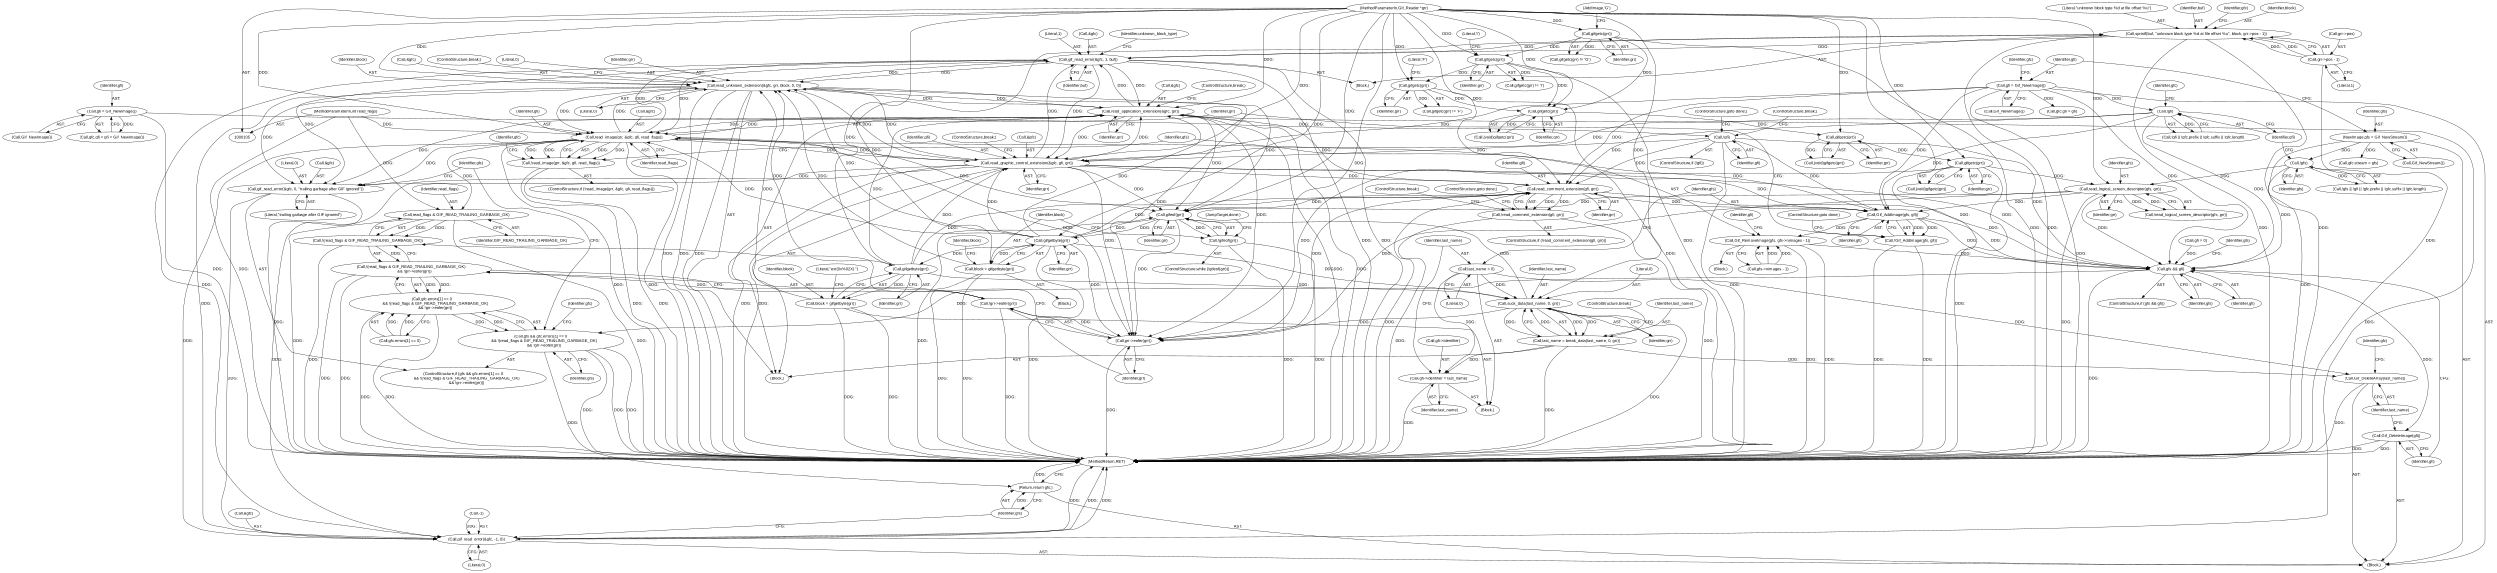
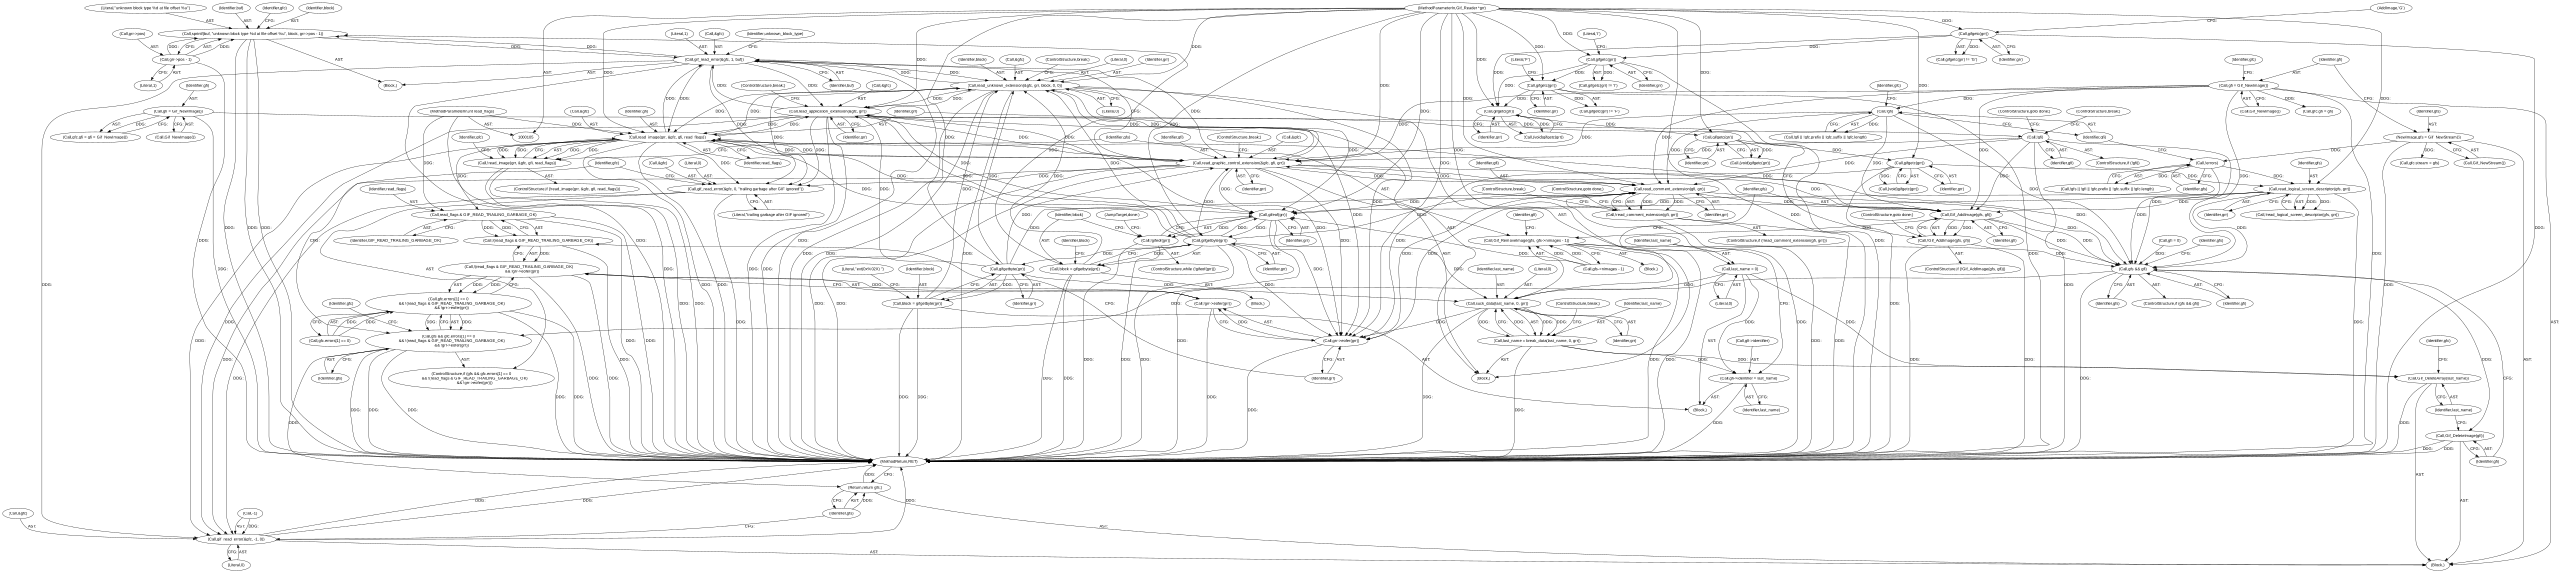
(1054, 111) -> (1137, 111)
(2299, 163) -> (2207, 163)
(1357, 173) -> (1471, 180)
(196, 199) -> none
none -> (1965, 269)
